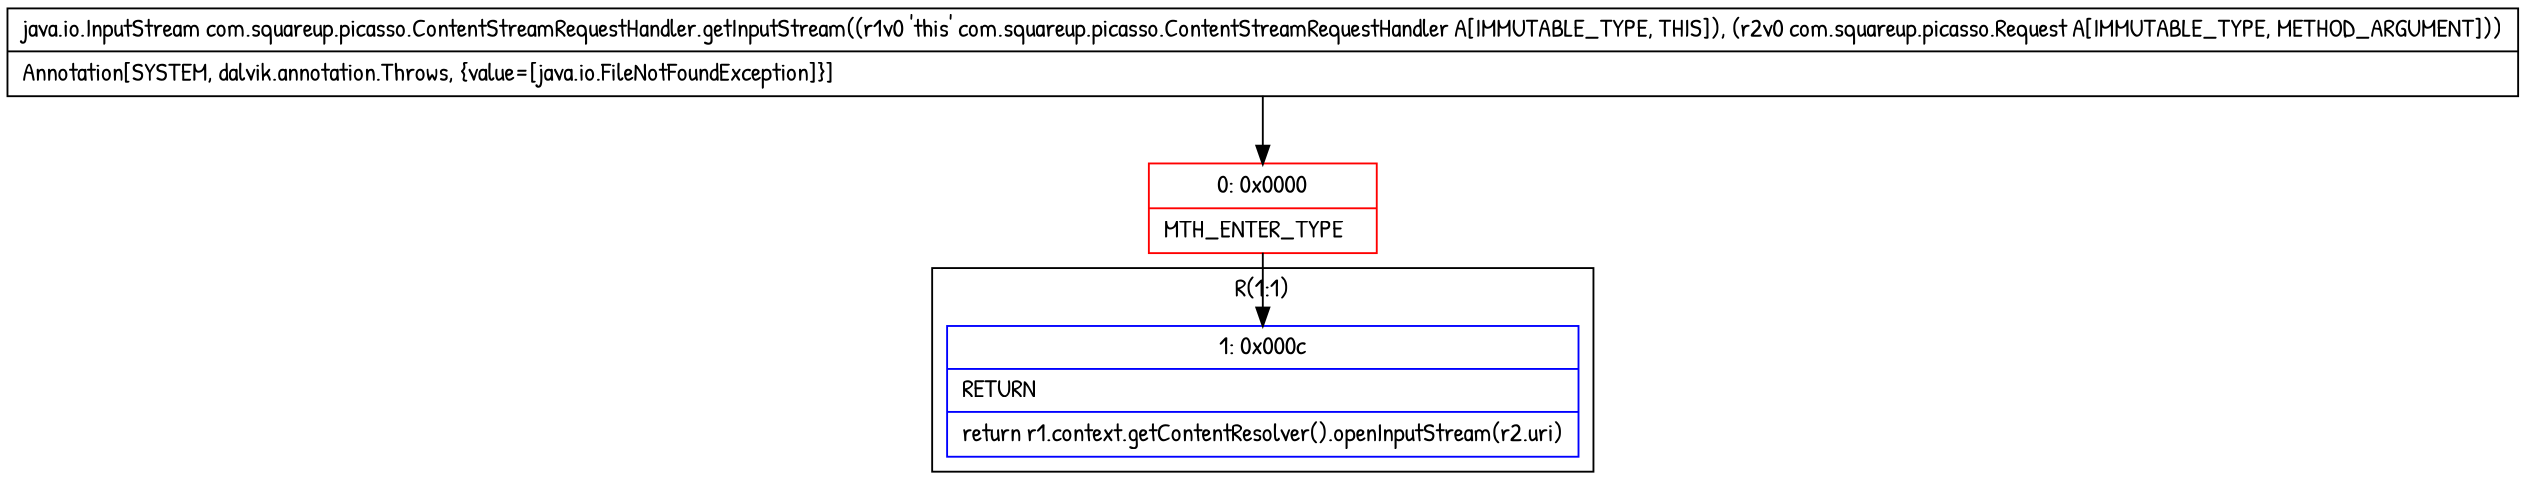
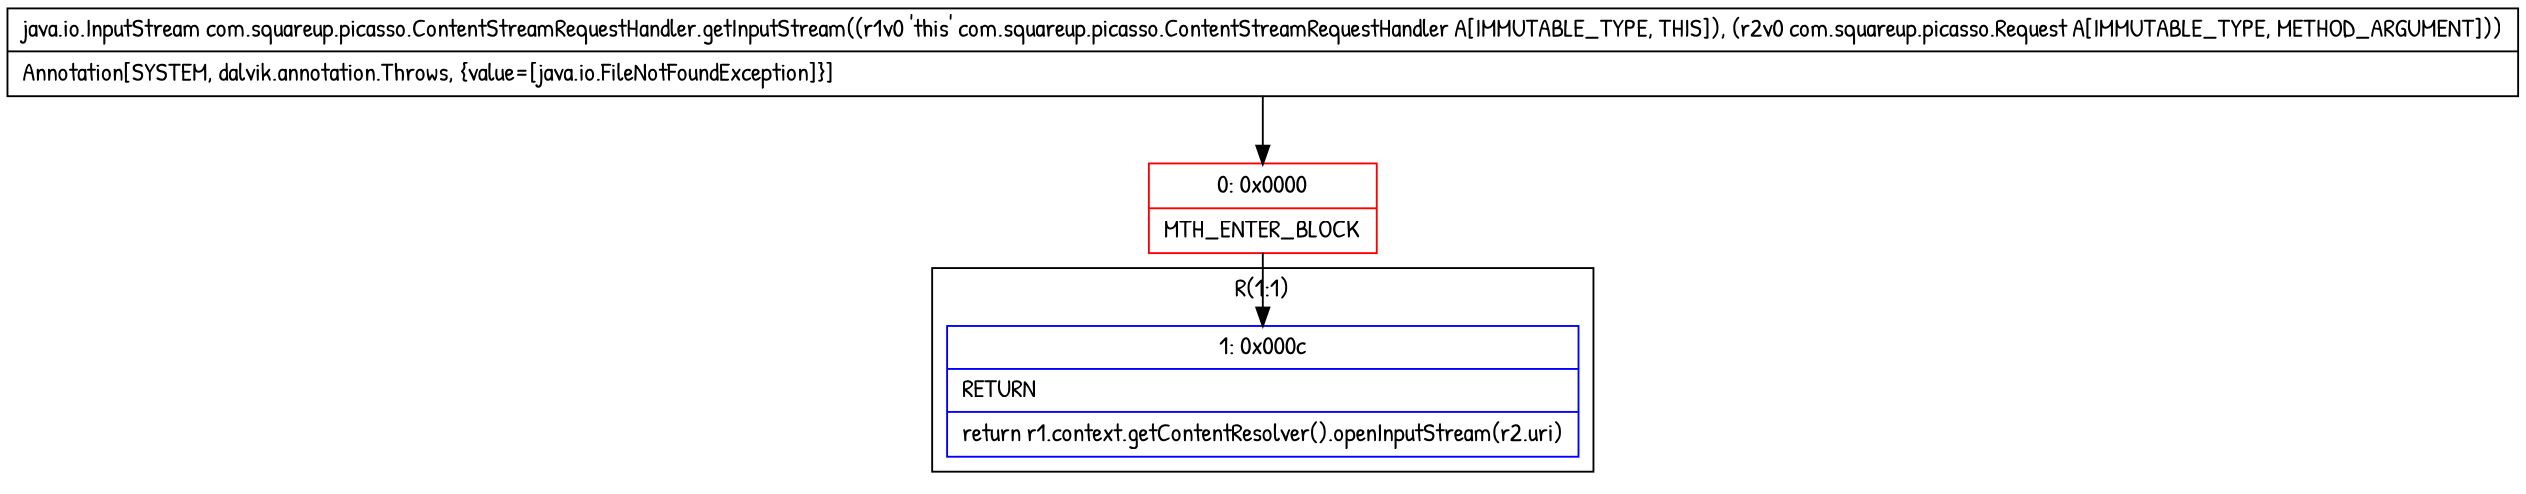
(1254, 230) -> (1263, 230)
